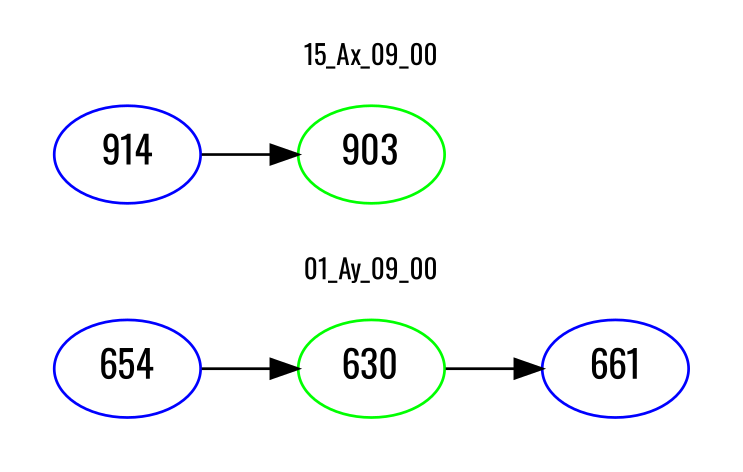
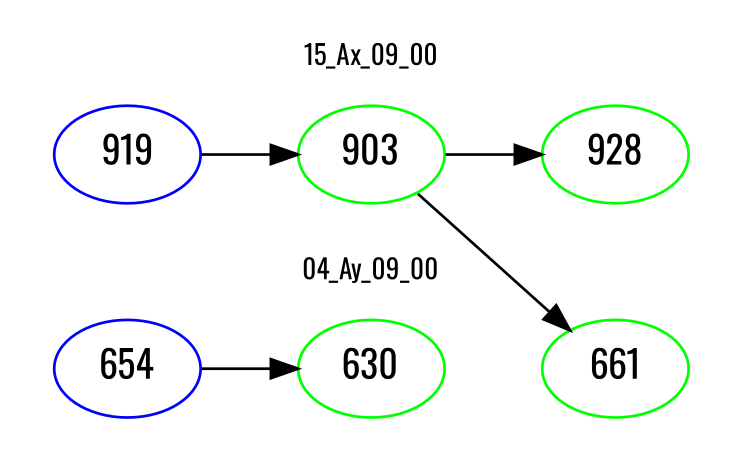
(127, 155) -> (127, 155)
none -> (615, 155)
(371, 272) -> (371, 272)
(480, 369) -> (497, 265)
(615, 369) -> (615, 369)
